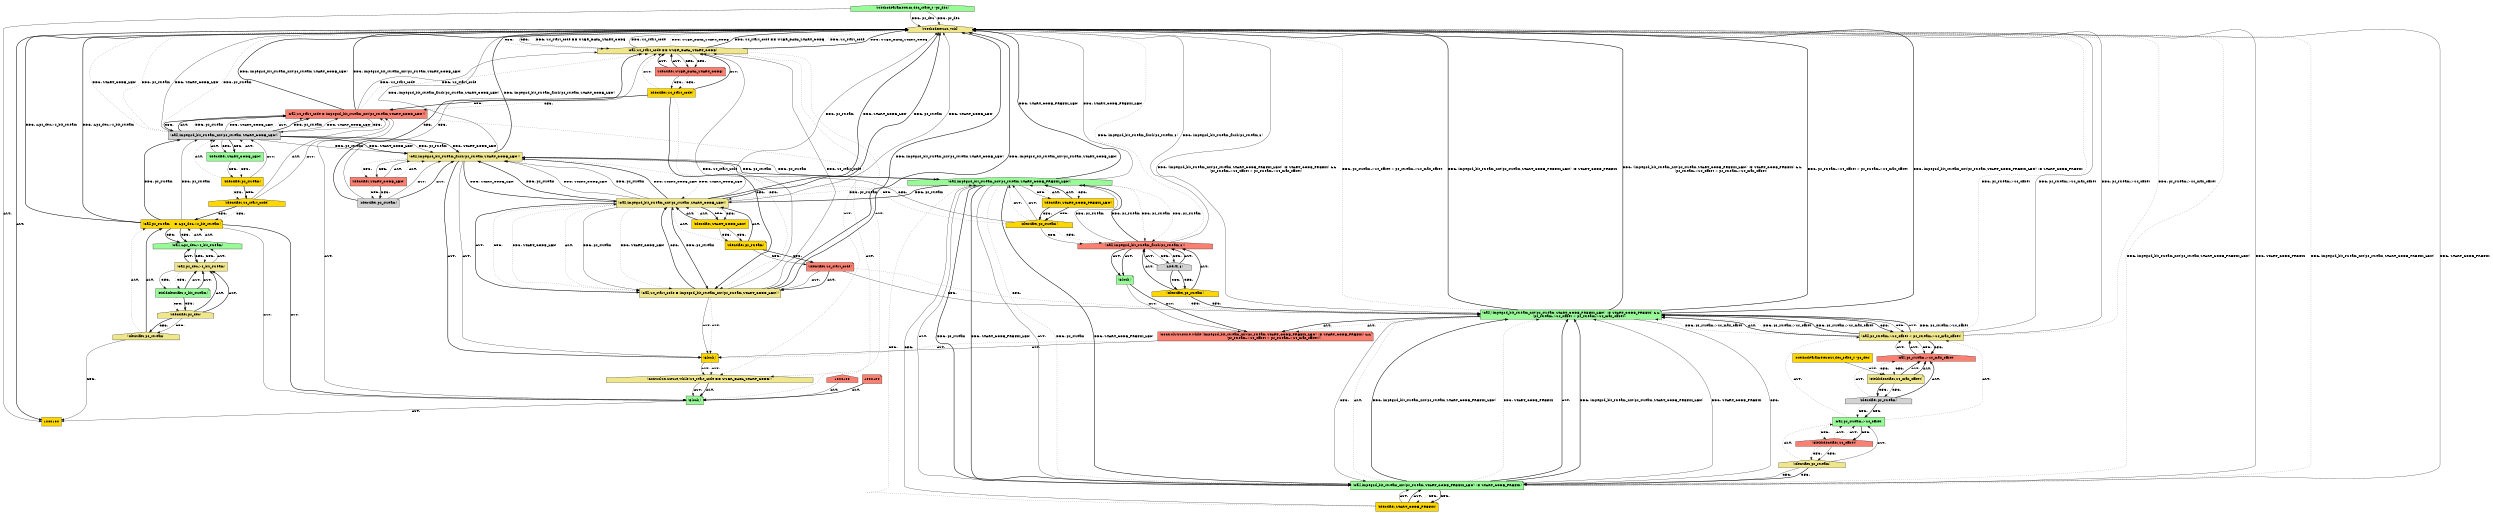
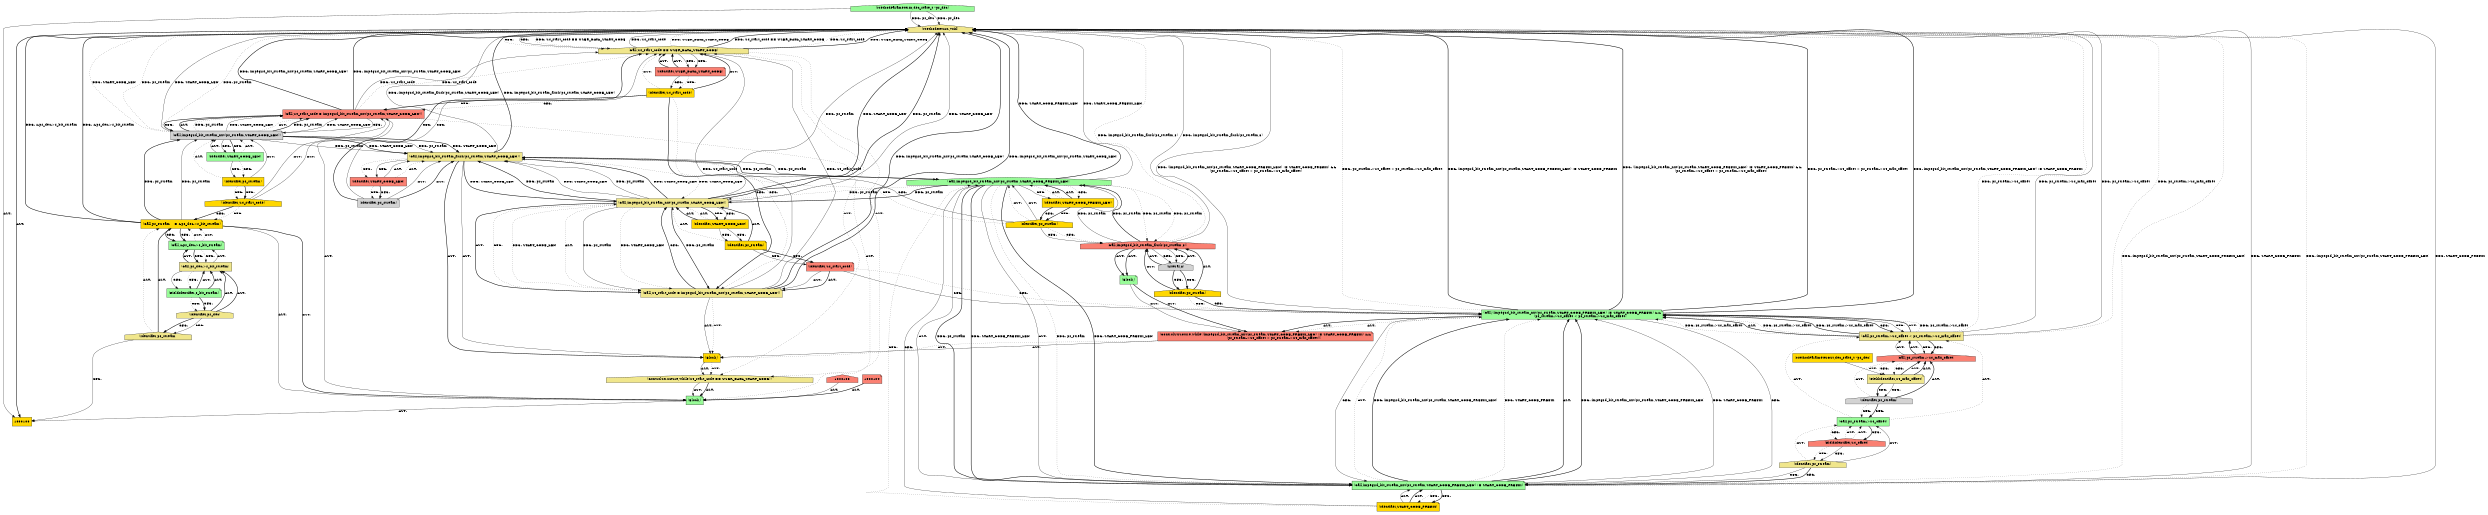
(198, 245) -> (197, 245)
